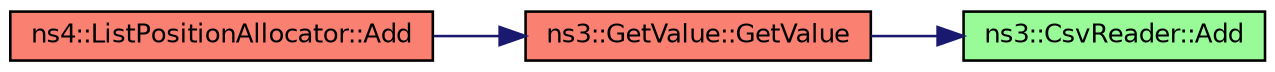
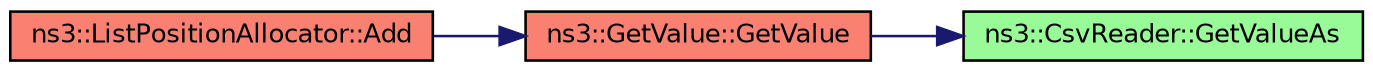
(222, 36) -> (222, 36)
(1114, 36) -> (1163, 36)
